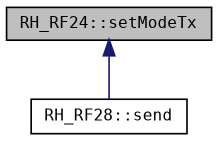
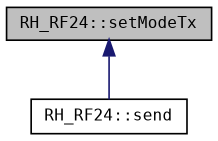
(109, 116) -> (109, 116)
